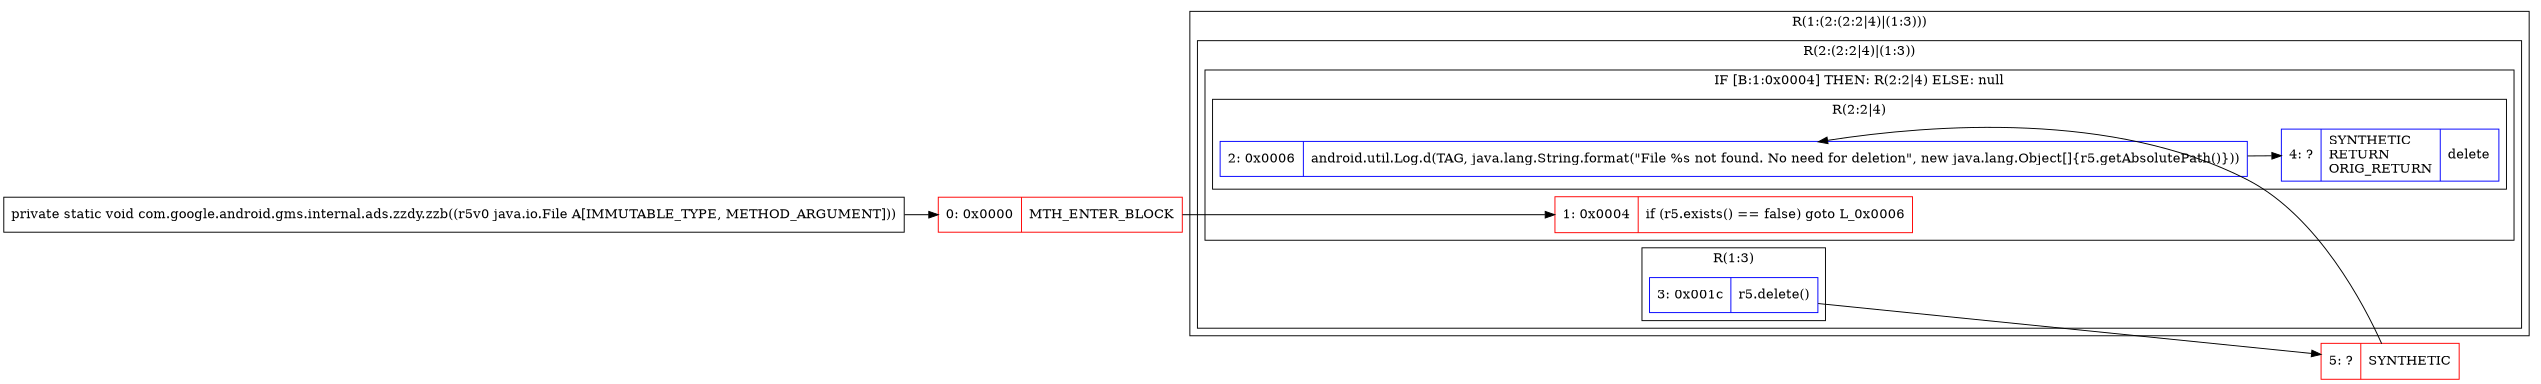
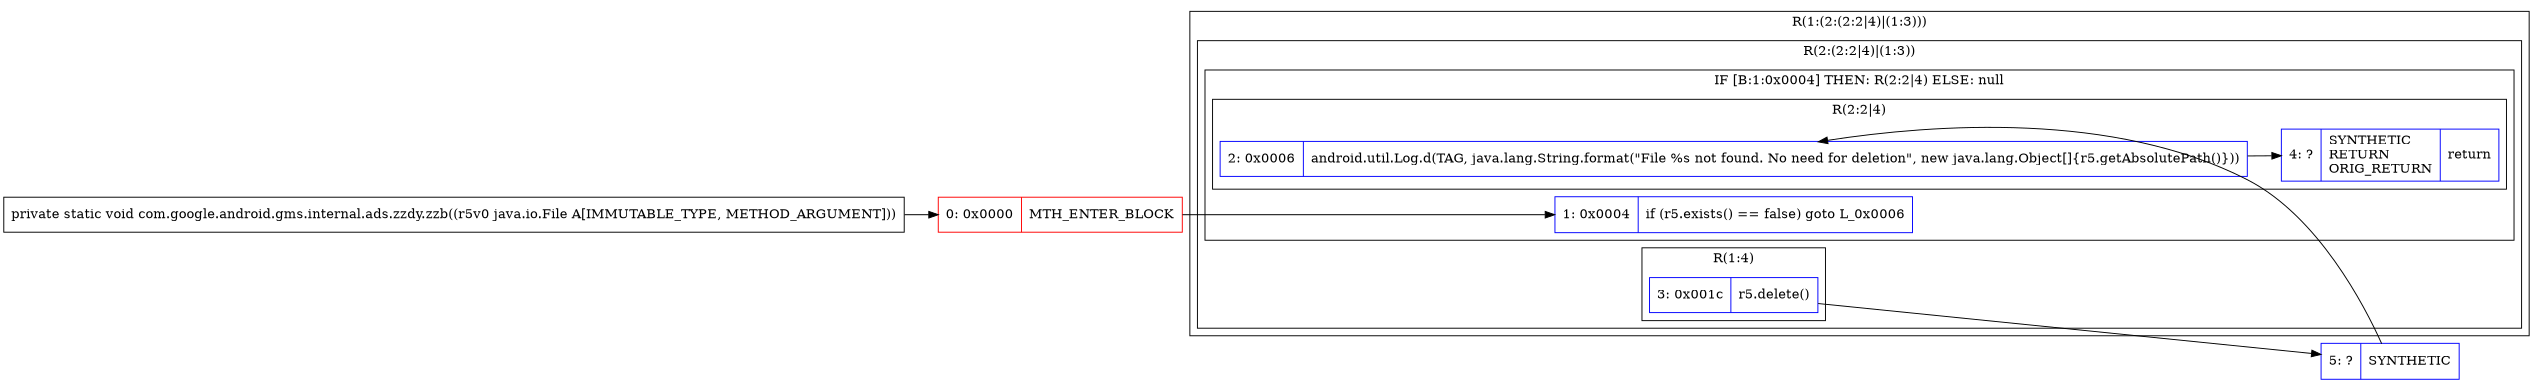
(2469, 155) -> (2470, 155)
(1734, 215) -> (1734, 215)
(1734, 259) -> (1734, 259)
(2390, 361) -> (2390, 361)
